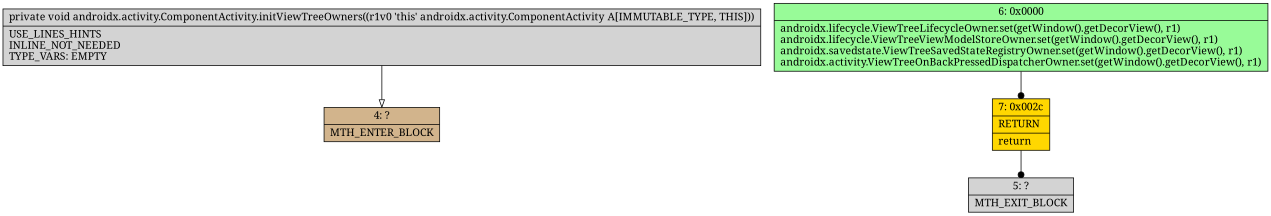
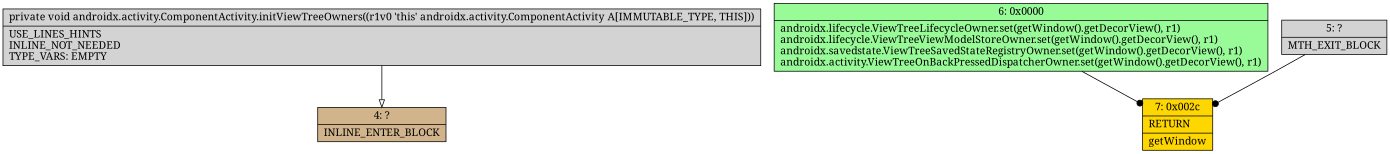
(382, 133) -> (382, 133)
(1015, 141) -> (1178, 141)
(1021, 161) -> (1262, 79)
